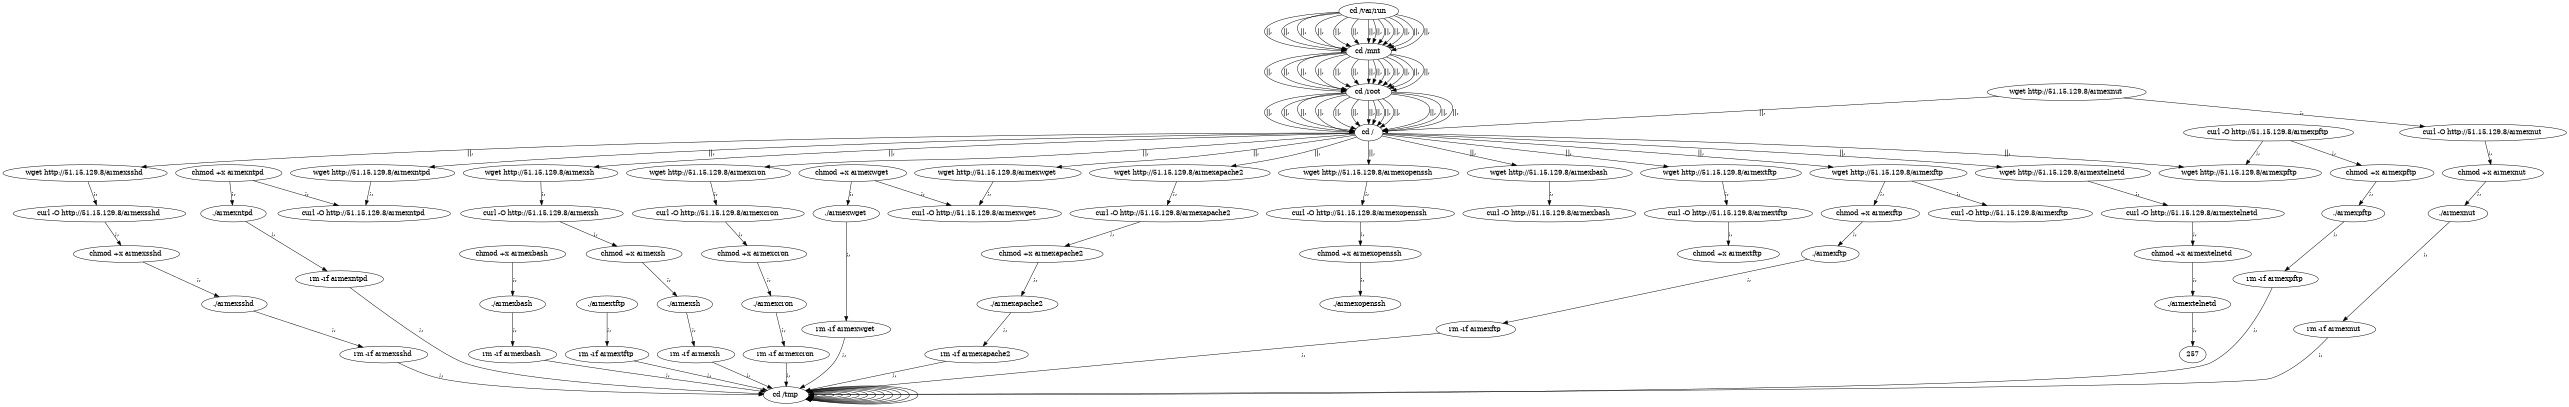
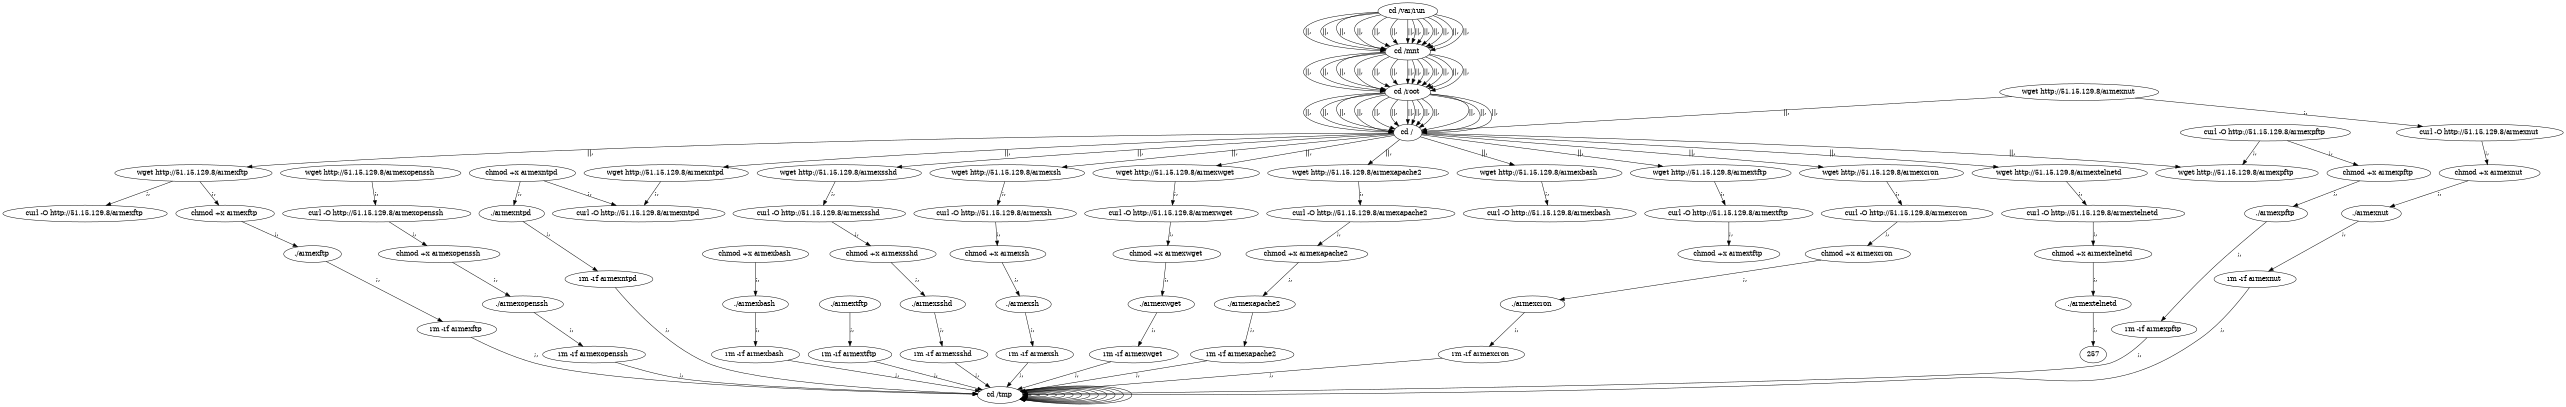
(1369, 151) -> none
(911, 192) -> (1169, 231)
none -> (594, 355)
